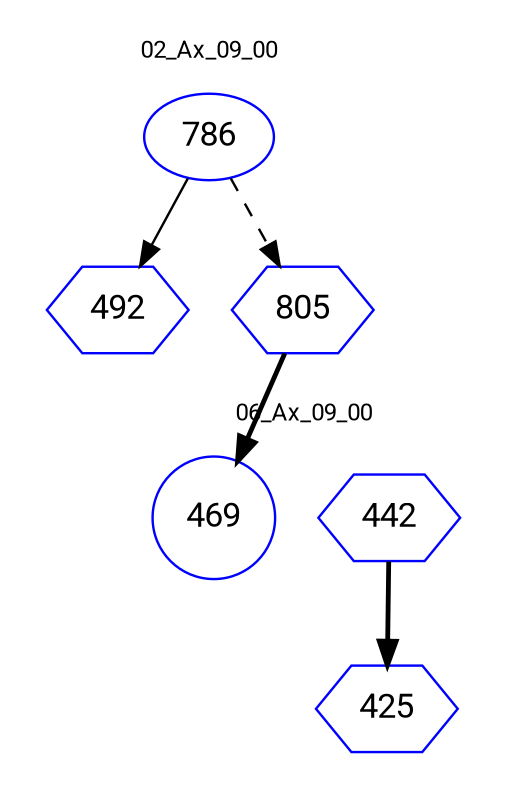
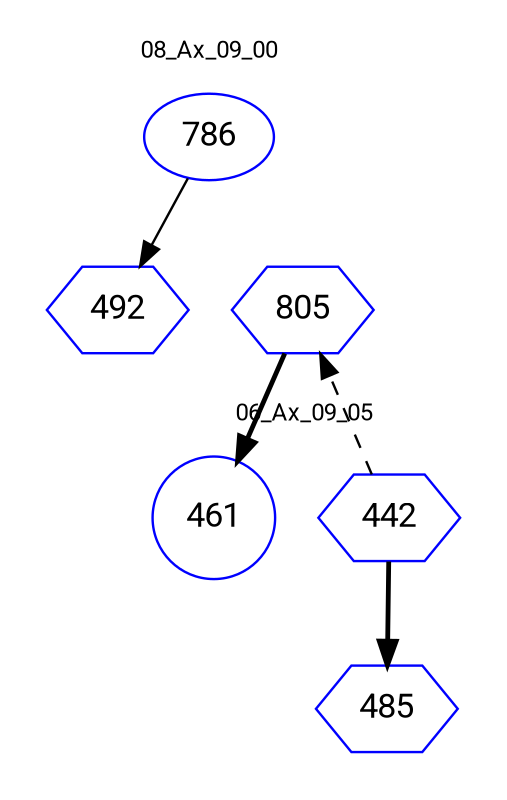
(210, 52) -> (210, 52)
(249, 212) -> (351, 425)
(305, 414) -> (305, 414)
(214, 518) -> (214, 518)
(387, 709) -> (387, 709)
